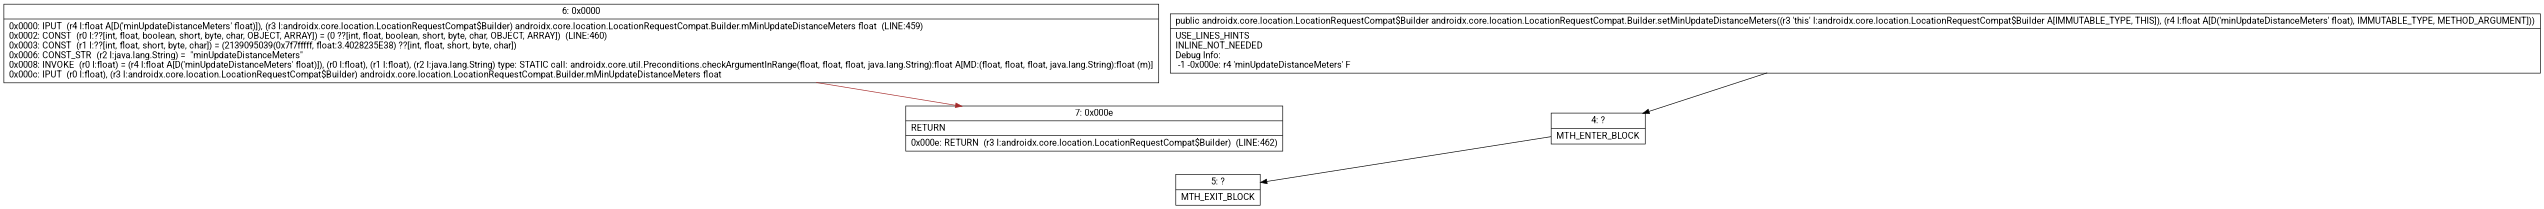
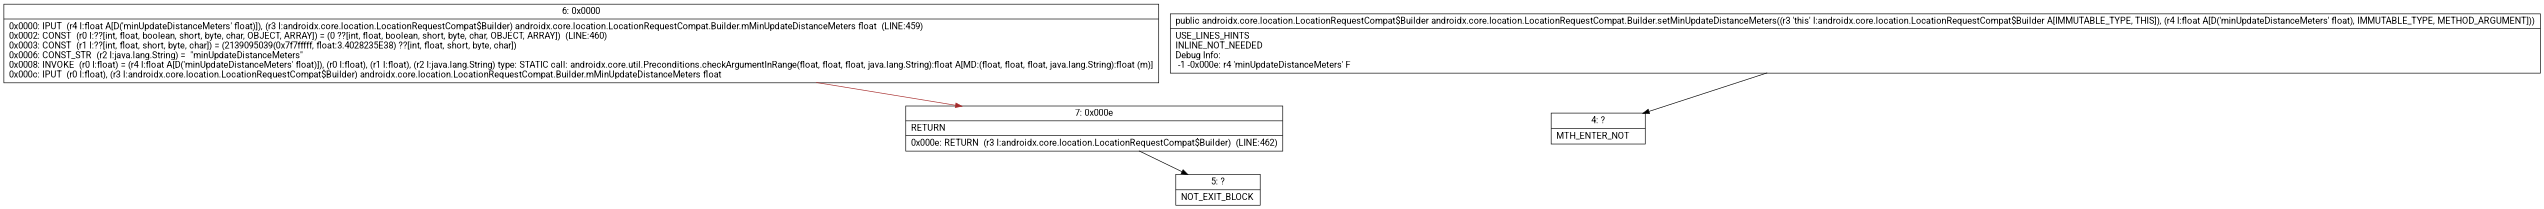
(1598, 136) -> (1593, 136)
(1409, 159) -> (1160, 161)
(1218, 197) -> (1217, 197)
